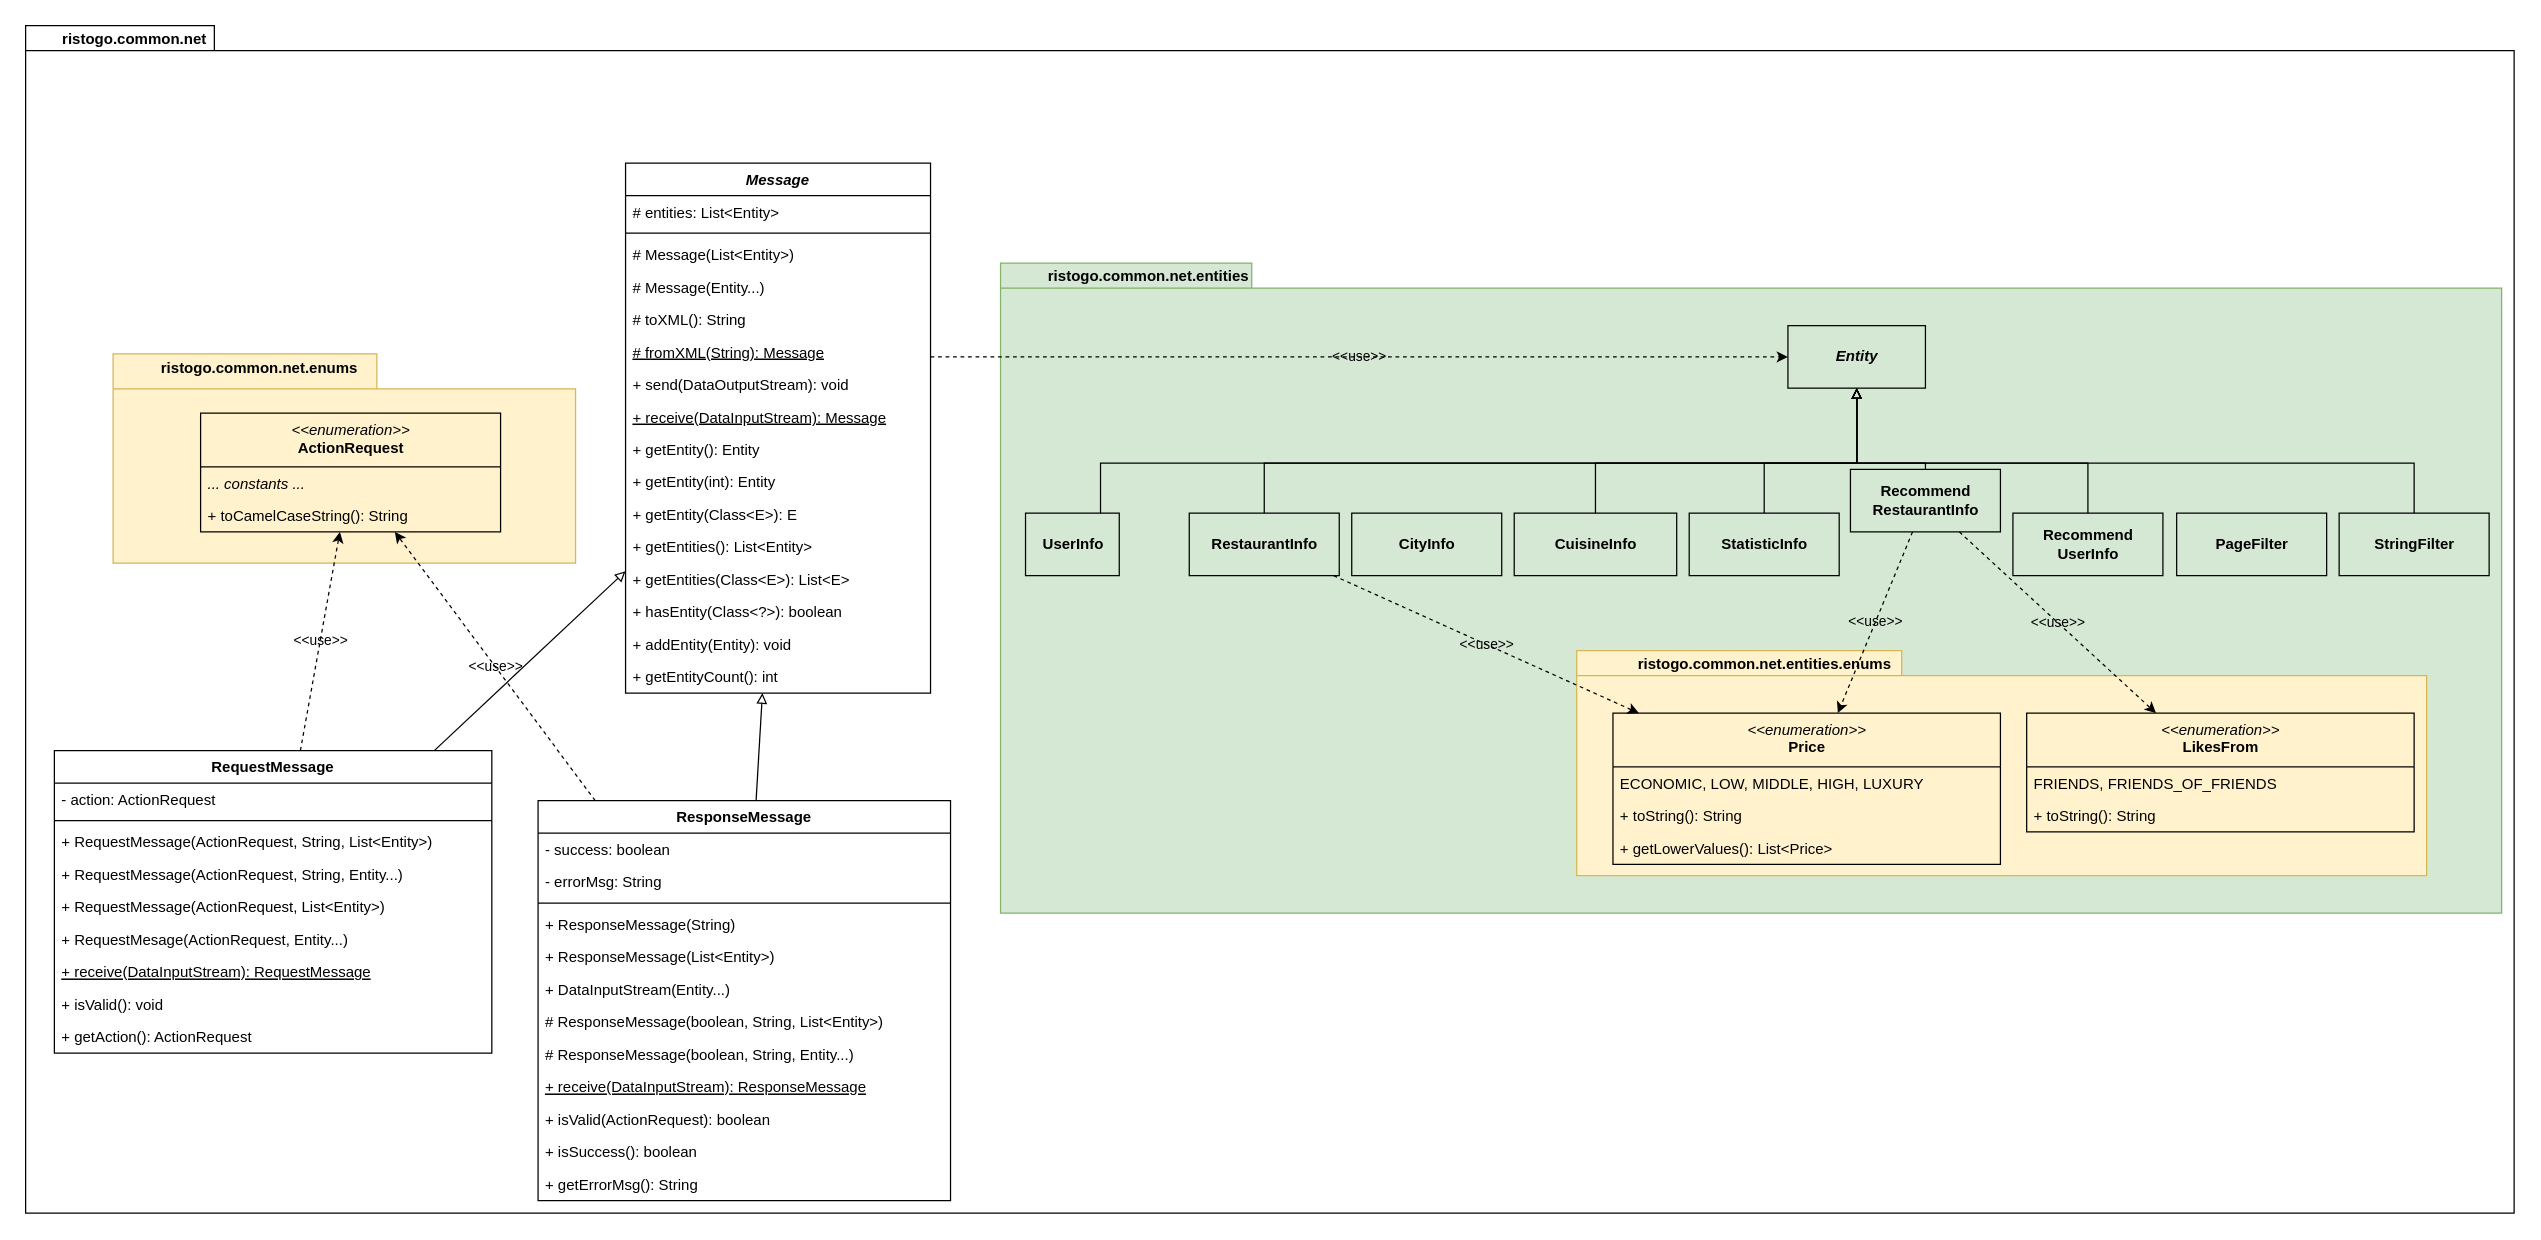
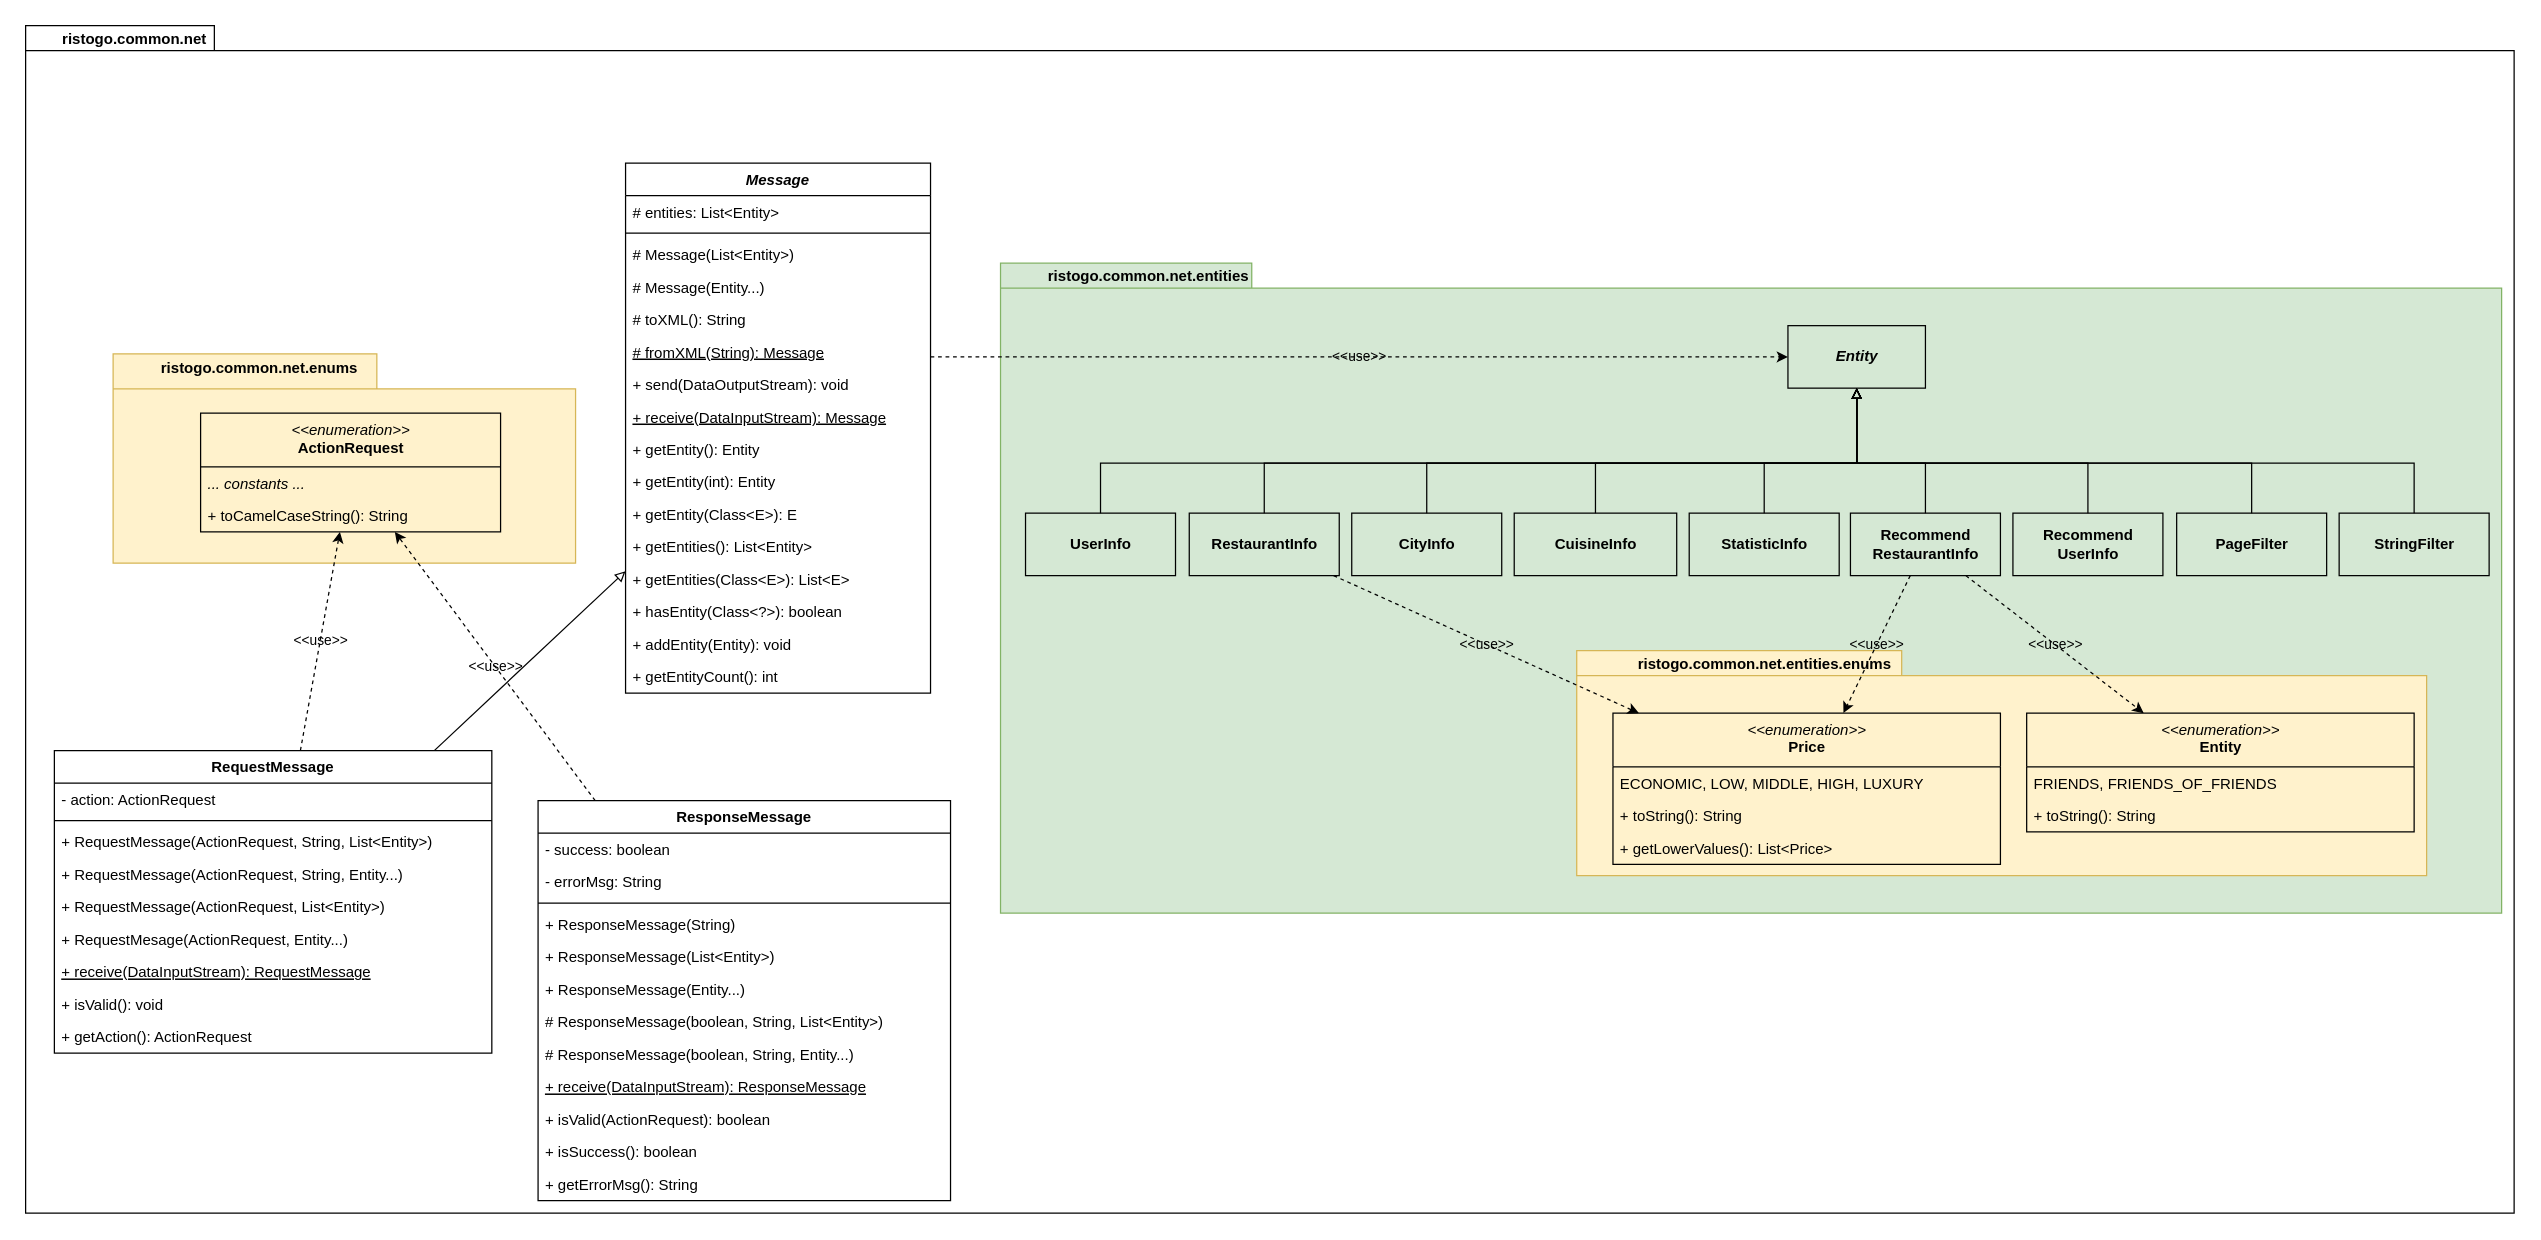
none -> (2252, 489)
none -> (1427, 490)
(1926, 501) -> (1926, 544)
(1073, 544) -> (1101, 544)
(2221, 740) -> (2221, 740)
(759, 750) -> none
(653, 990) -> (653, 990)
